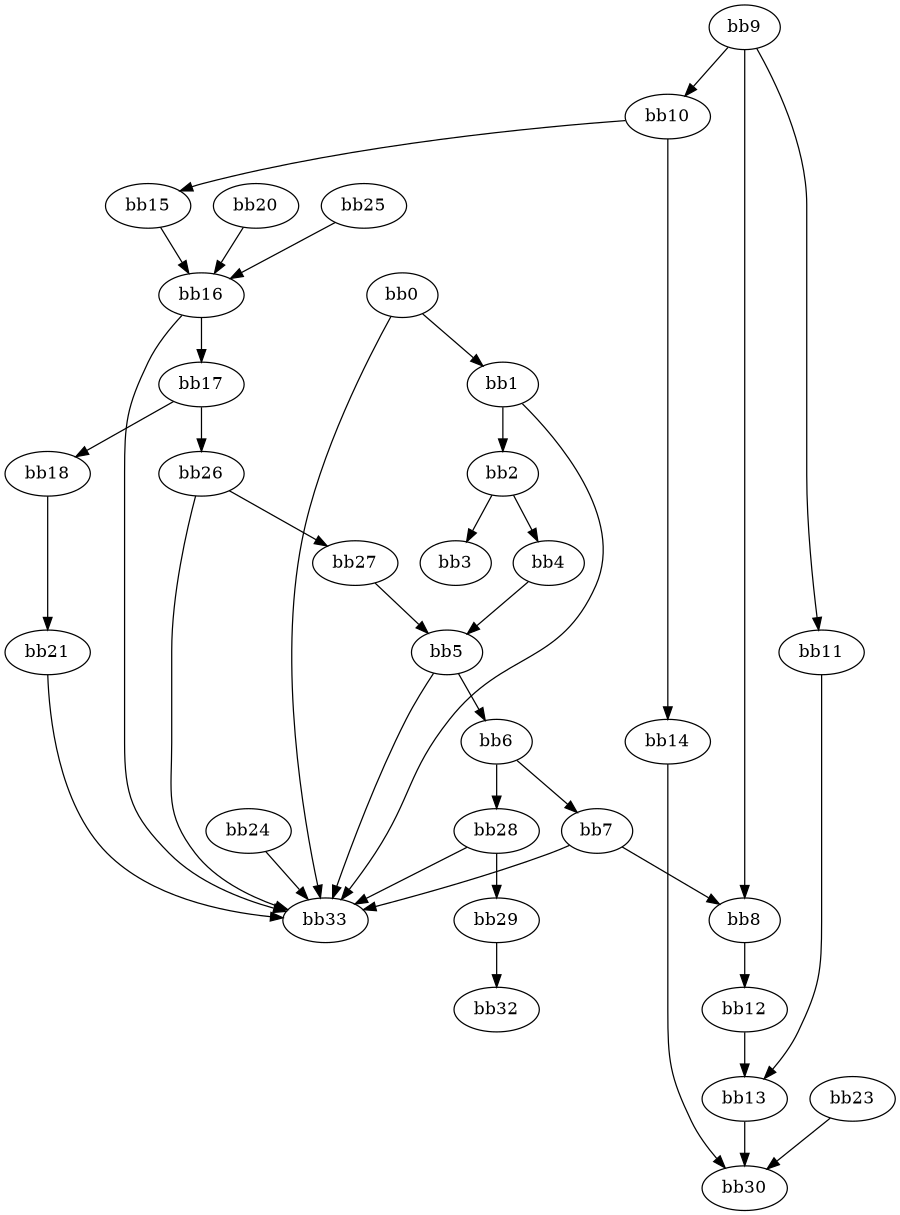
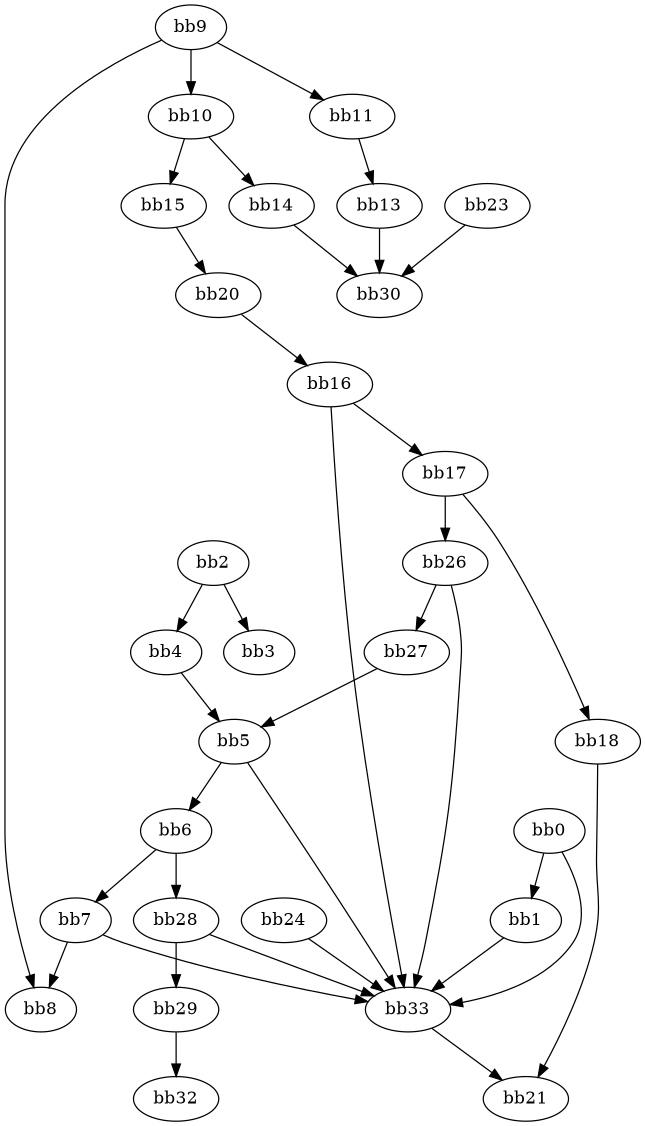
(364, 206) -> none
(171, 245) -> (187, 245)
(503, 423) -> none
(103, 848) -> (462, 1051)
(745, 1010) -> none
